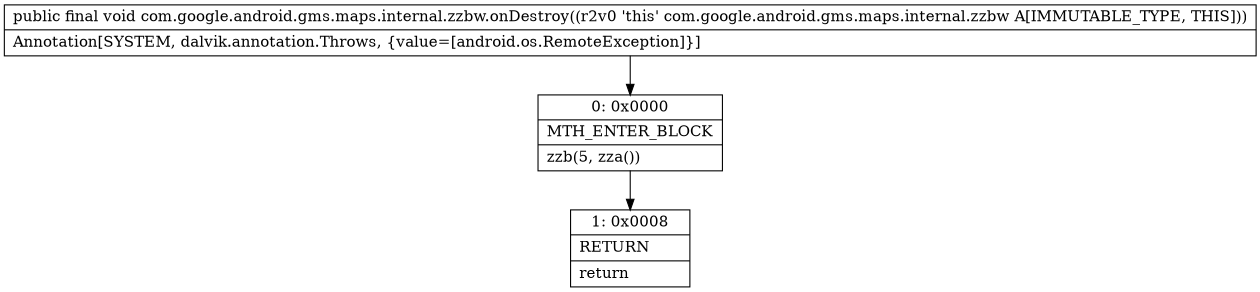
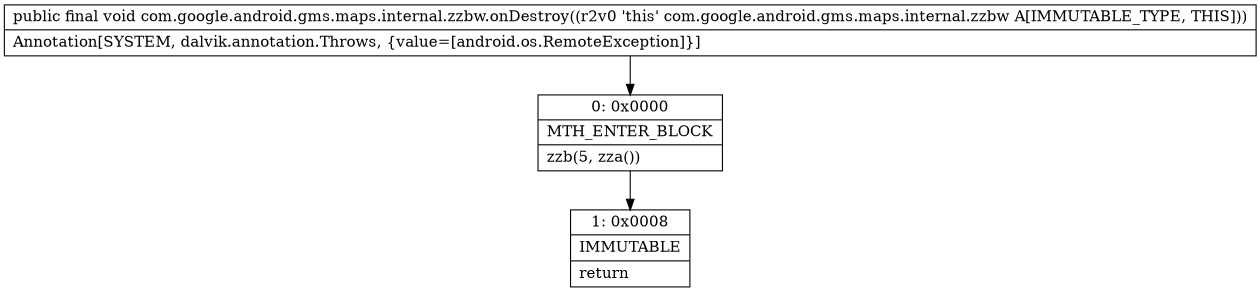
(614, 247) -> (630, 247)
